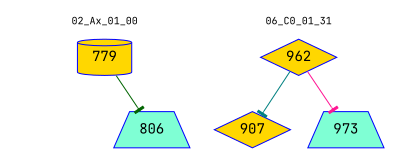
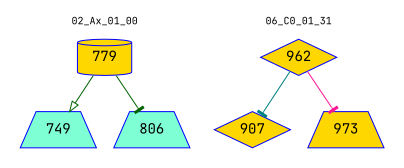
none -> (58, 130)
(346, 130) -> (346, 130)
